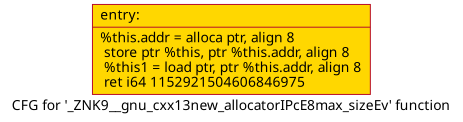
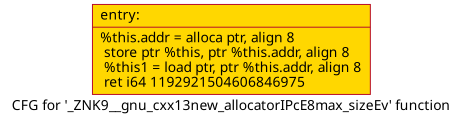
(203, 83) -> (203, 83)
